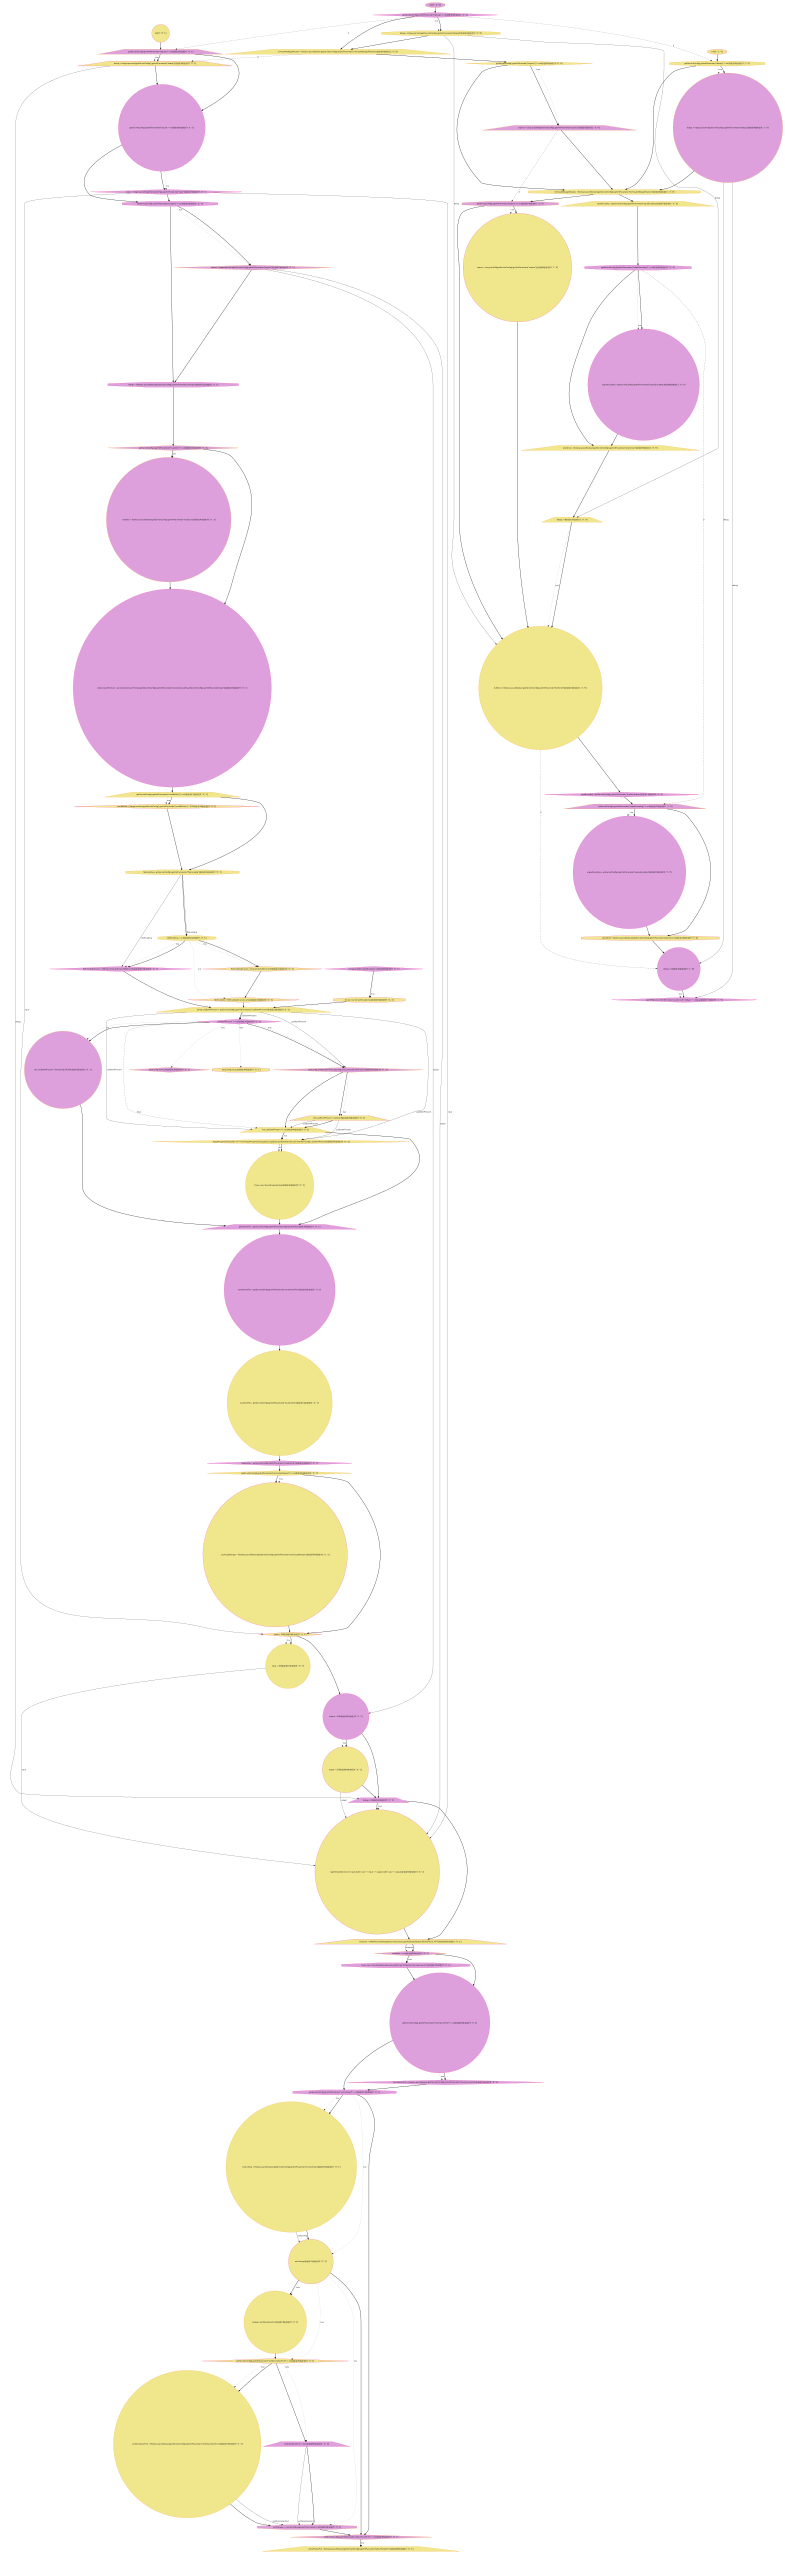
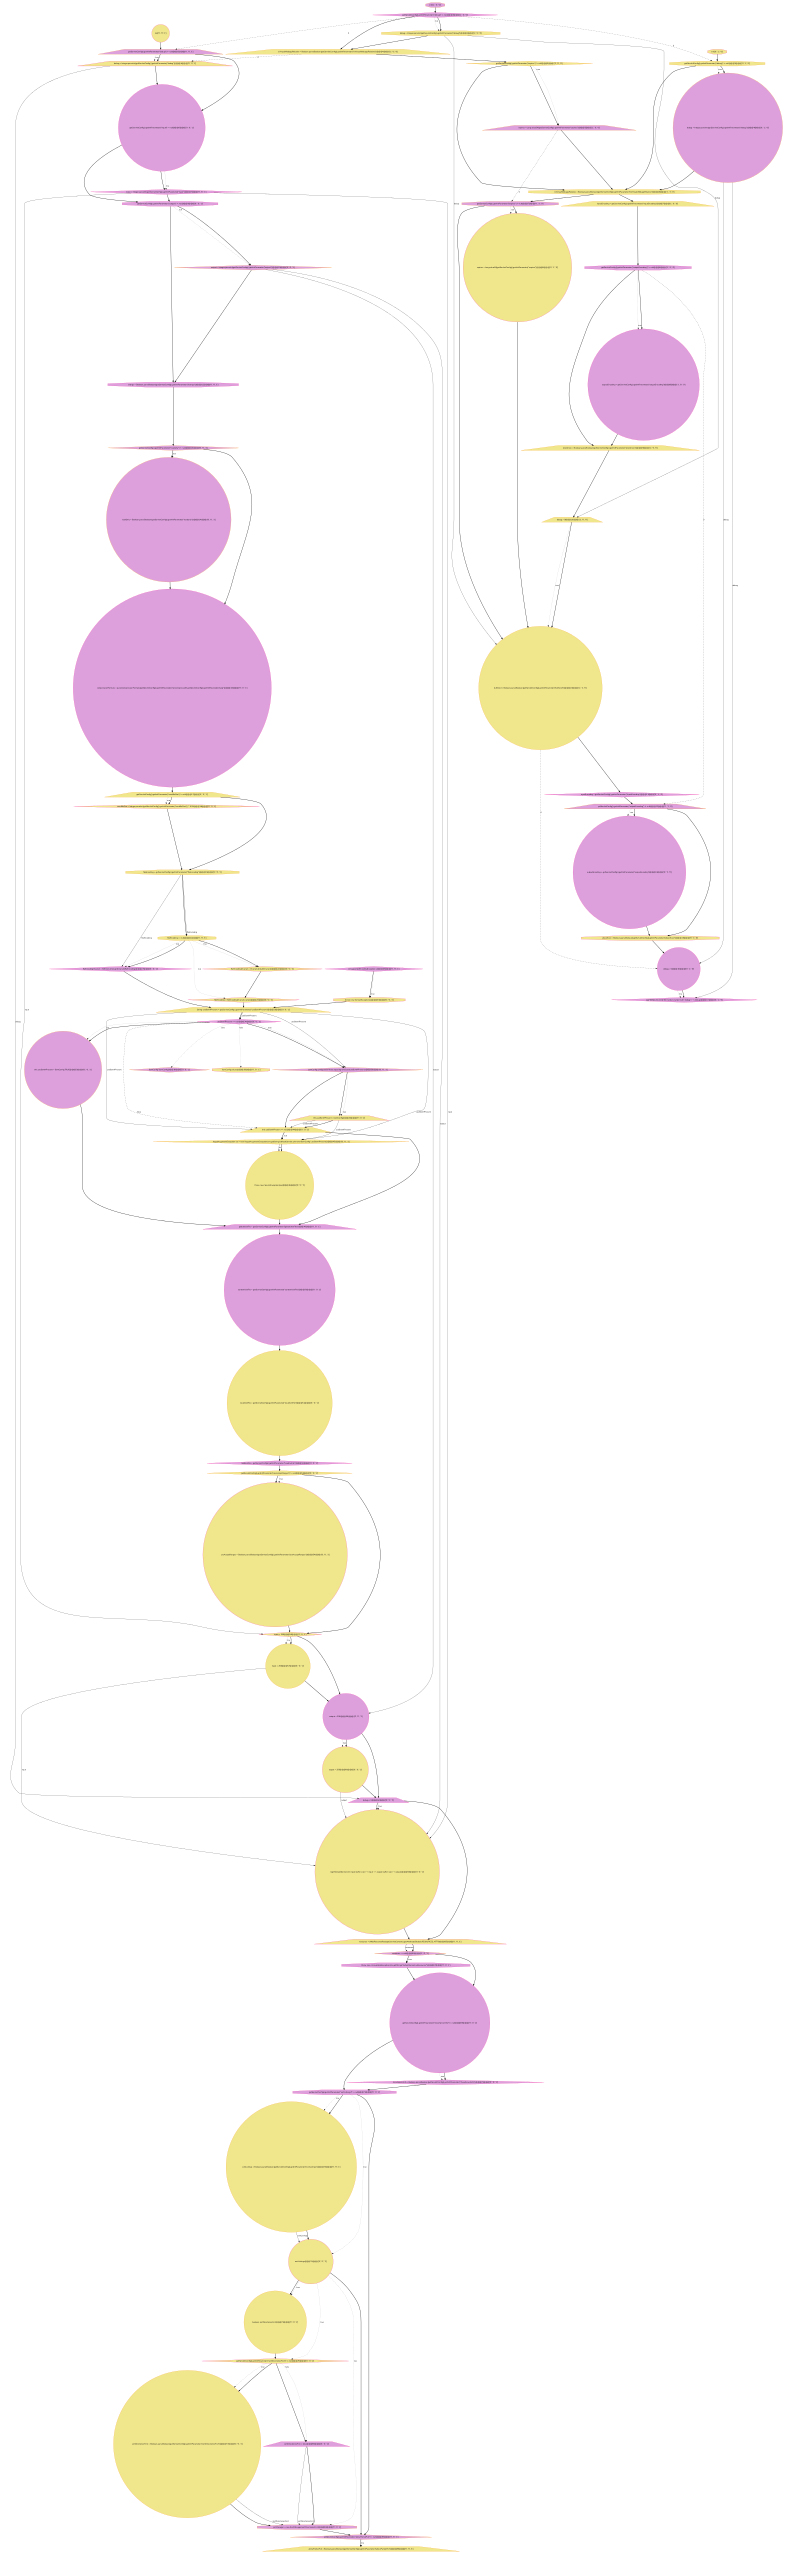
none -> (316, 1691)
